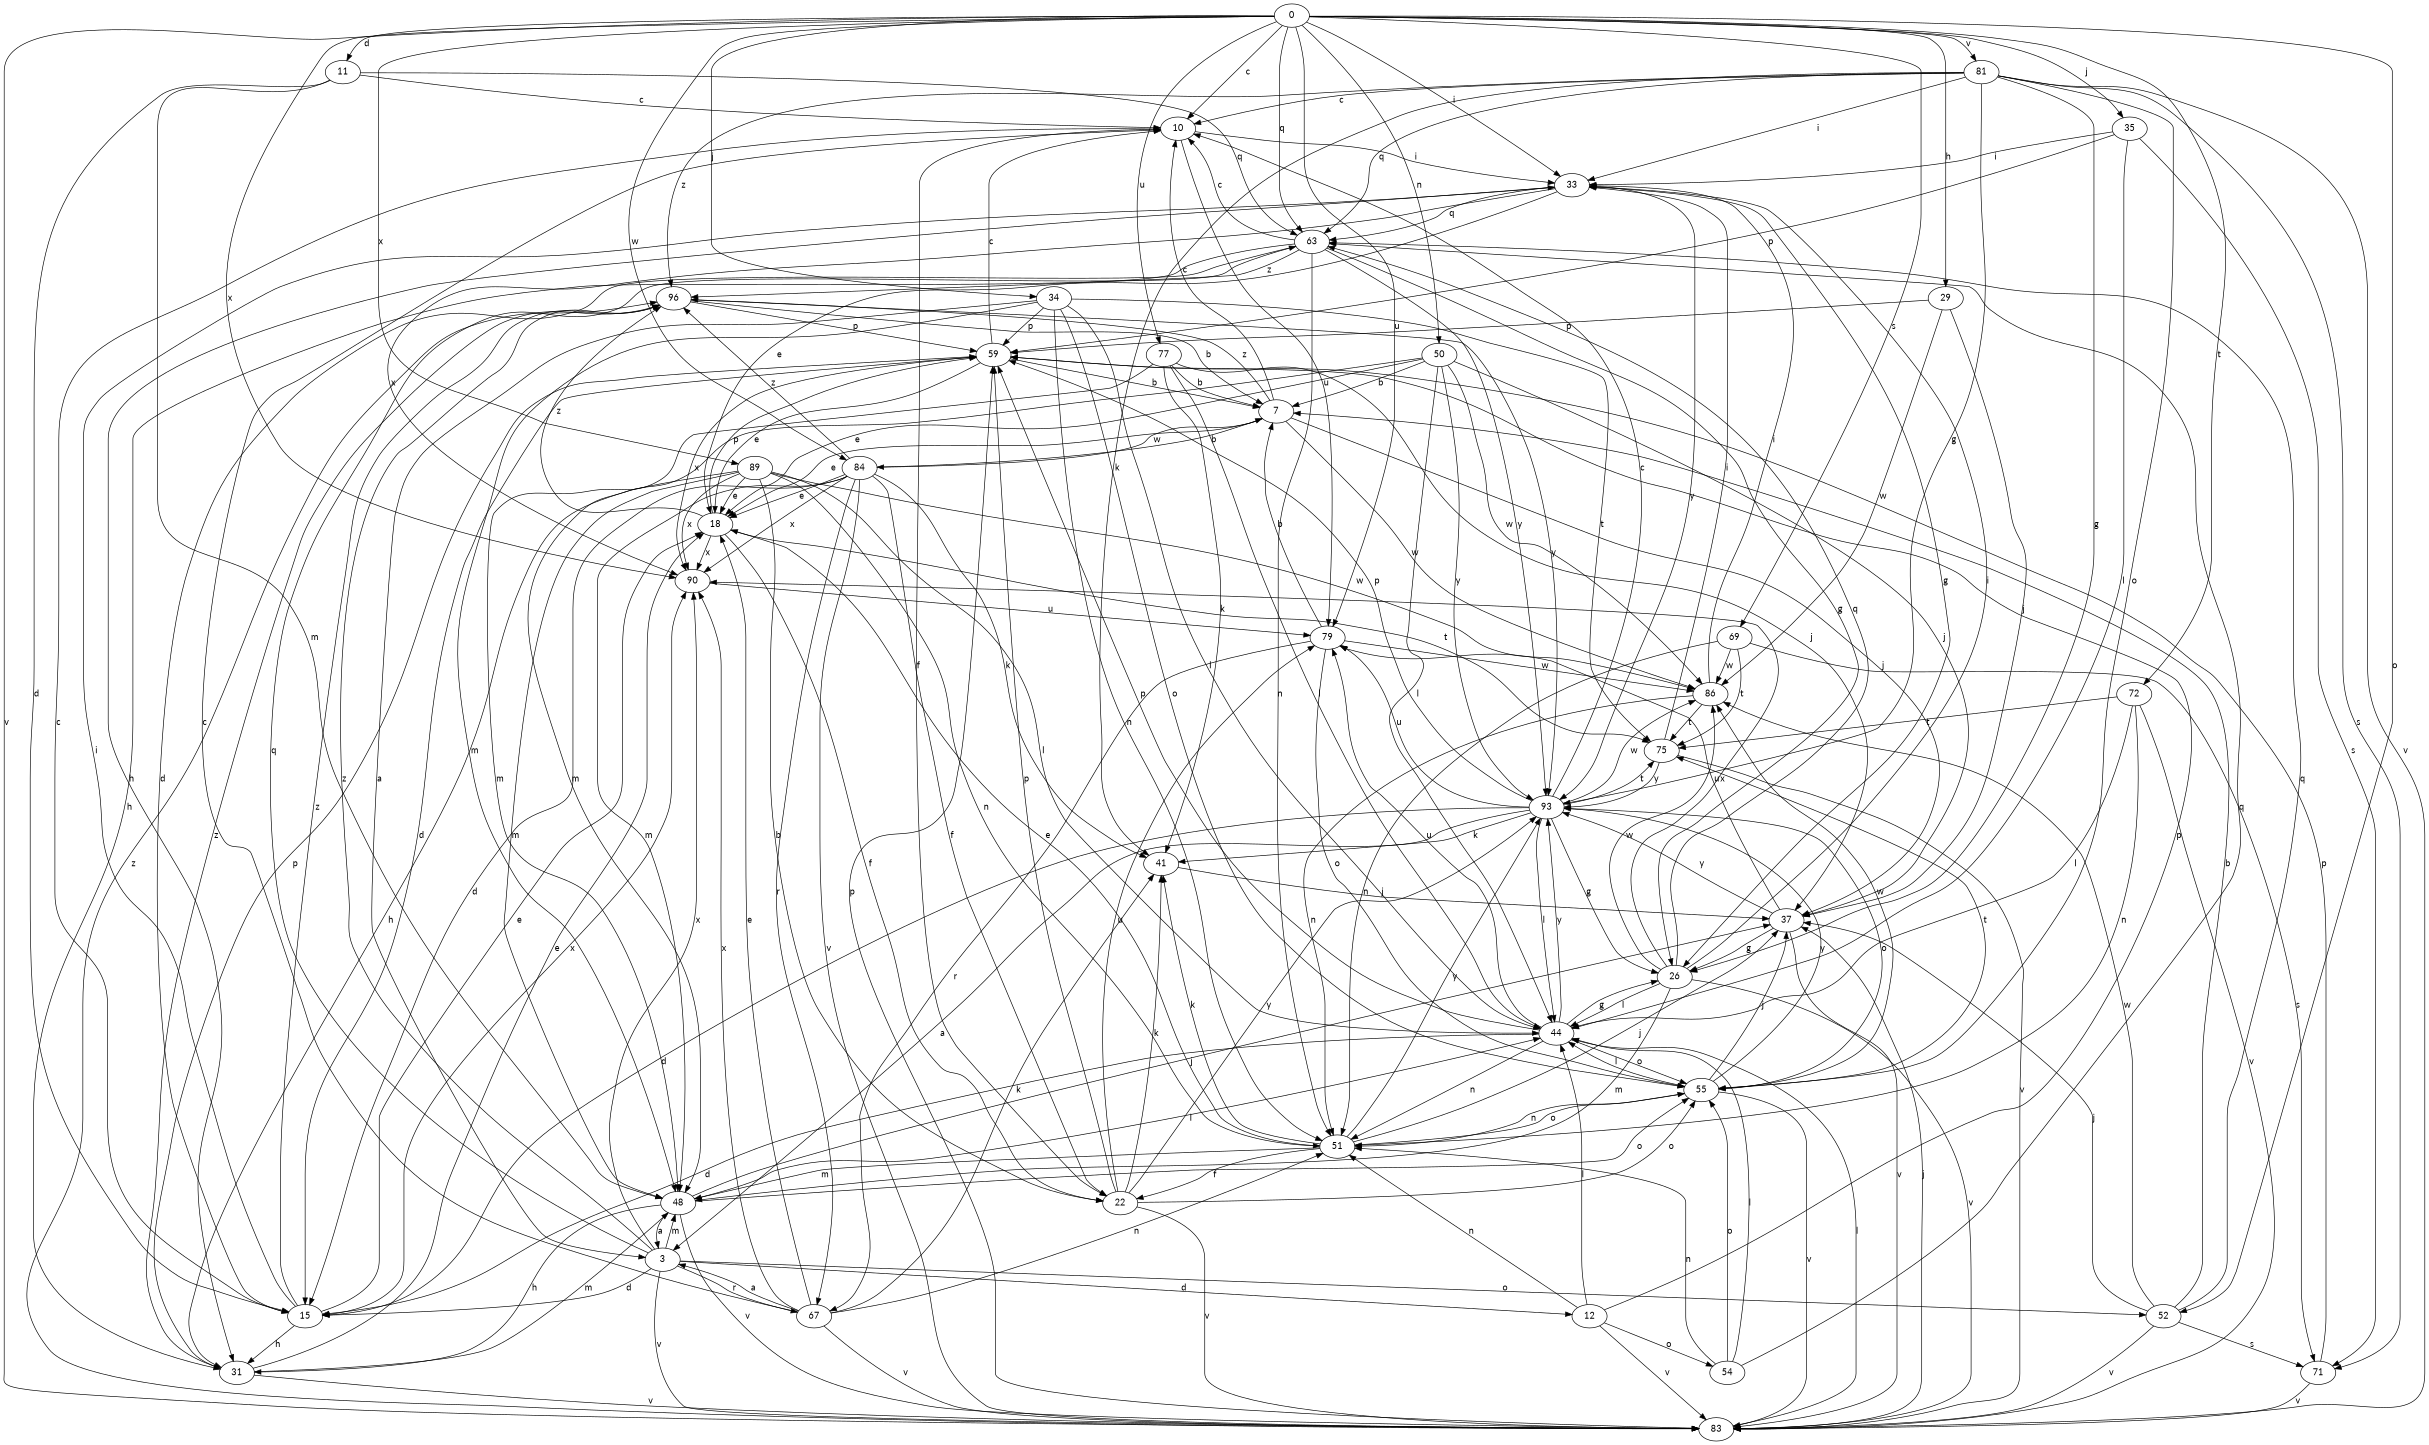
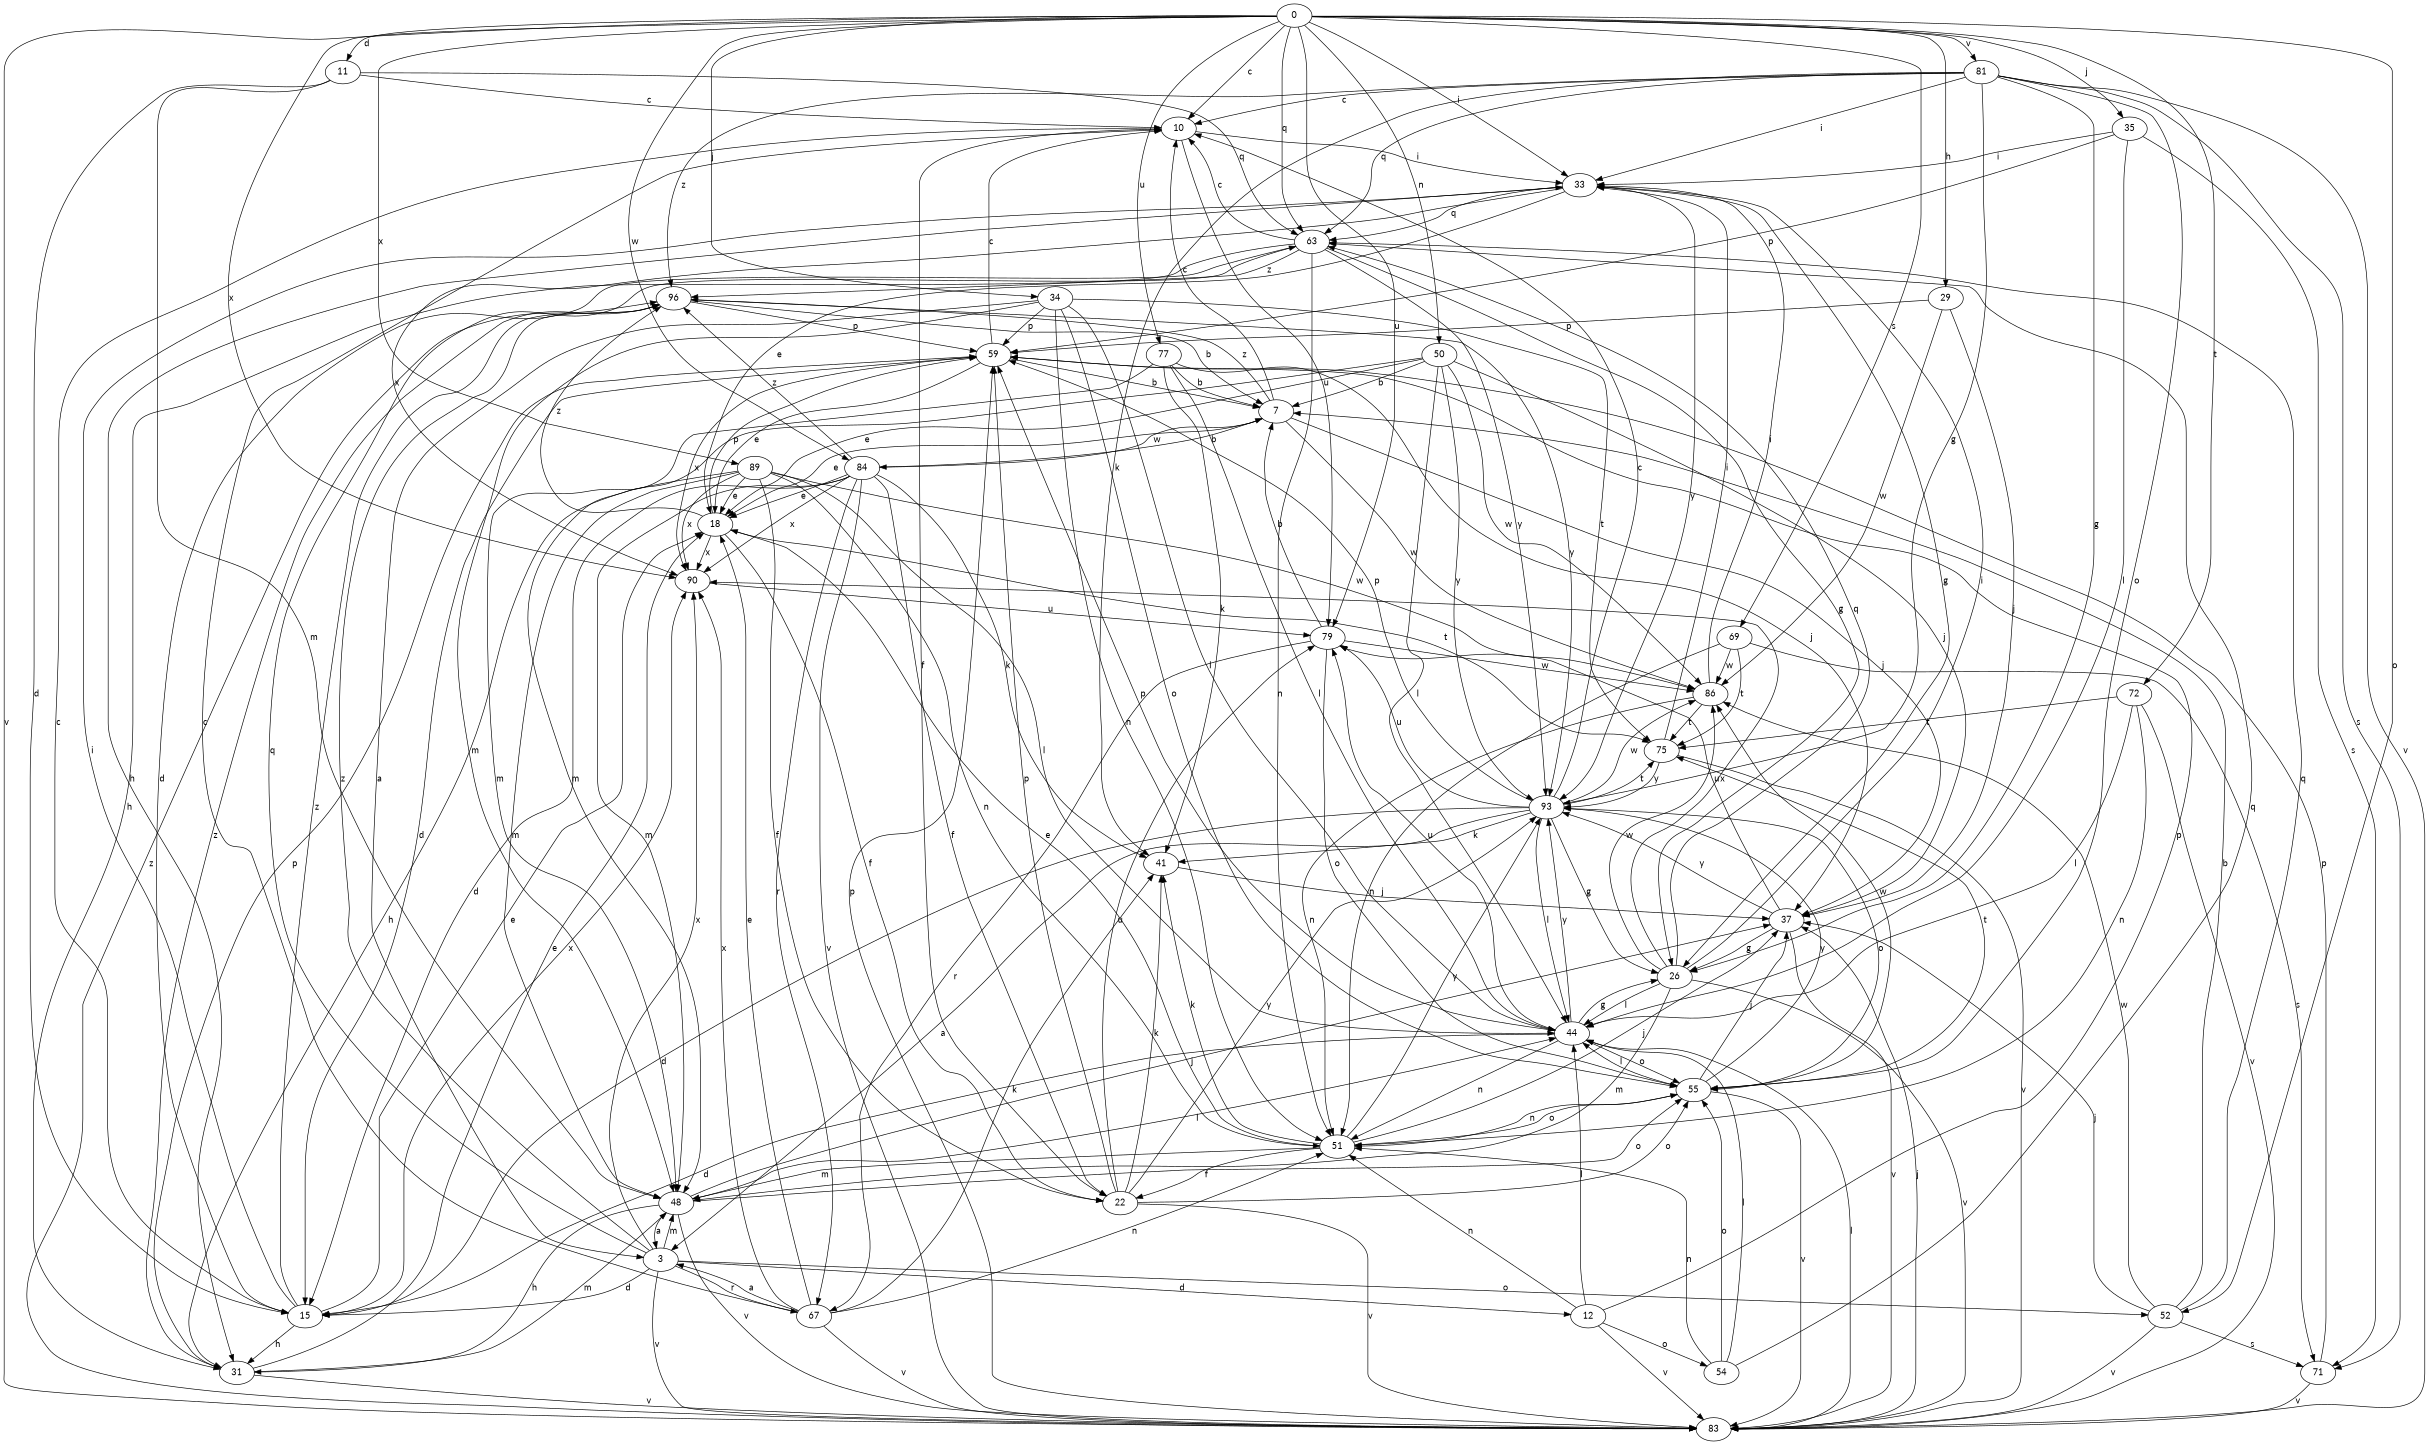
(778, 836) -> (778, 836)
